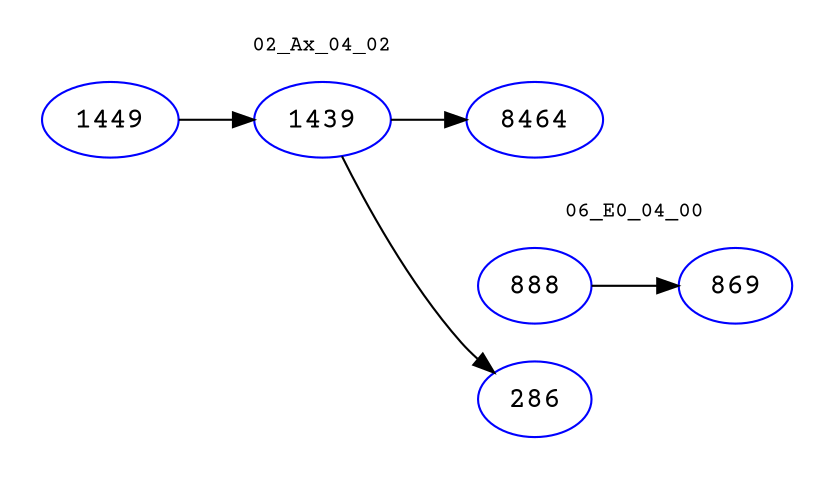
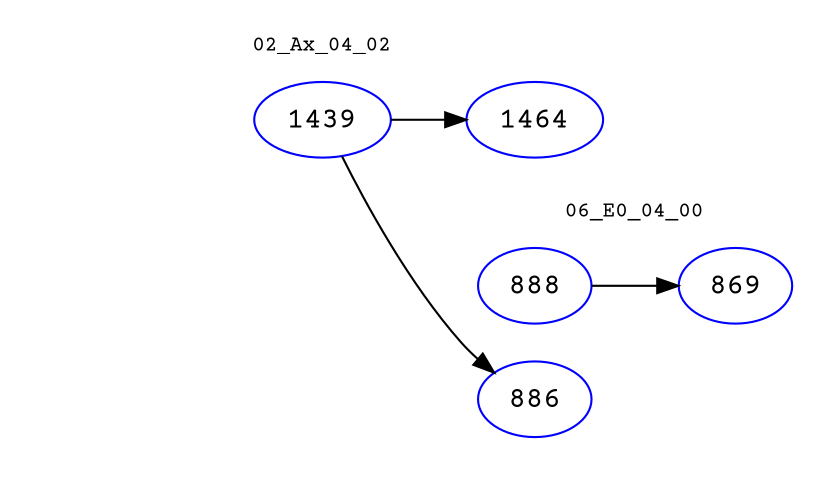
(110, 120) -> none
(535, 120) -> (535, 120)
(535, 399) -> (535, 399)
